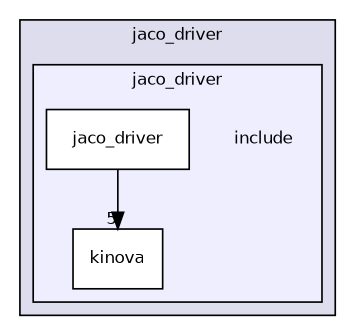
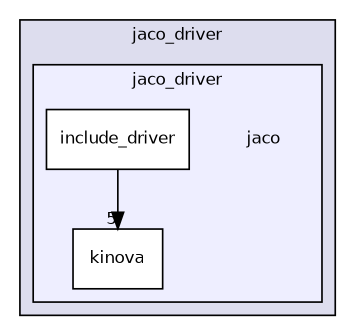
(118, 139) -> (118, 139)
(264, 139) -> (264, 139)
